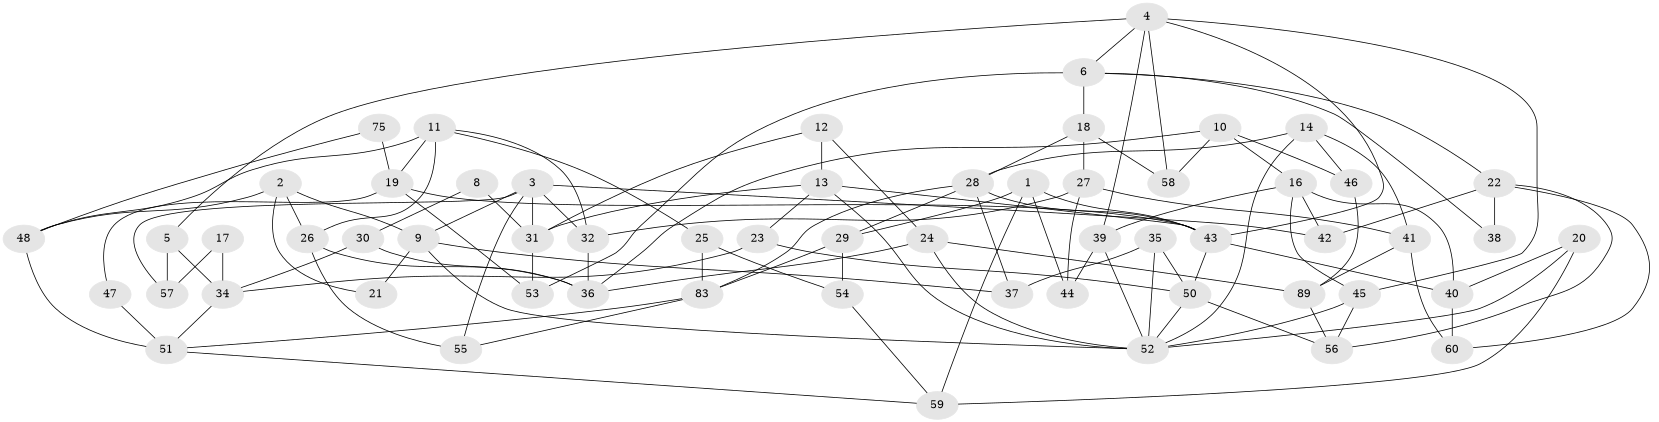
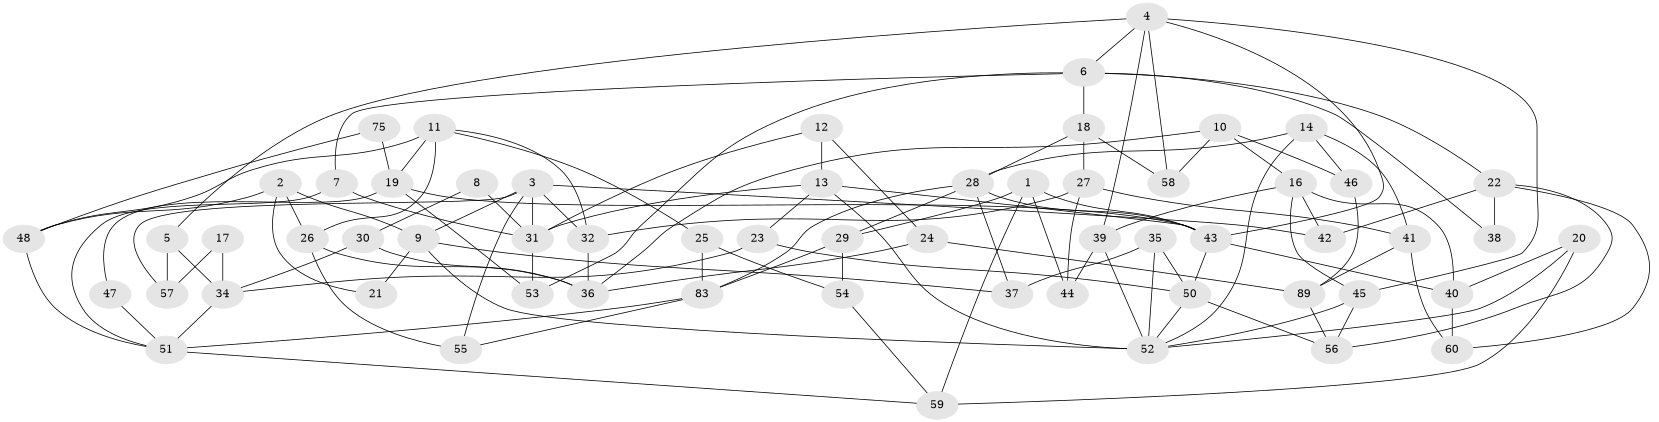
none -> (337, 183)
(1017, 325) -> none
